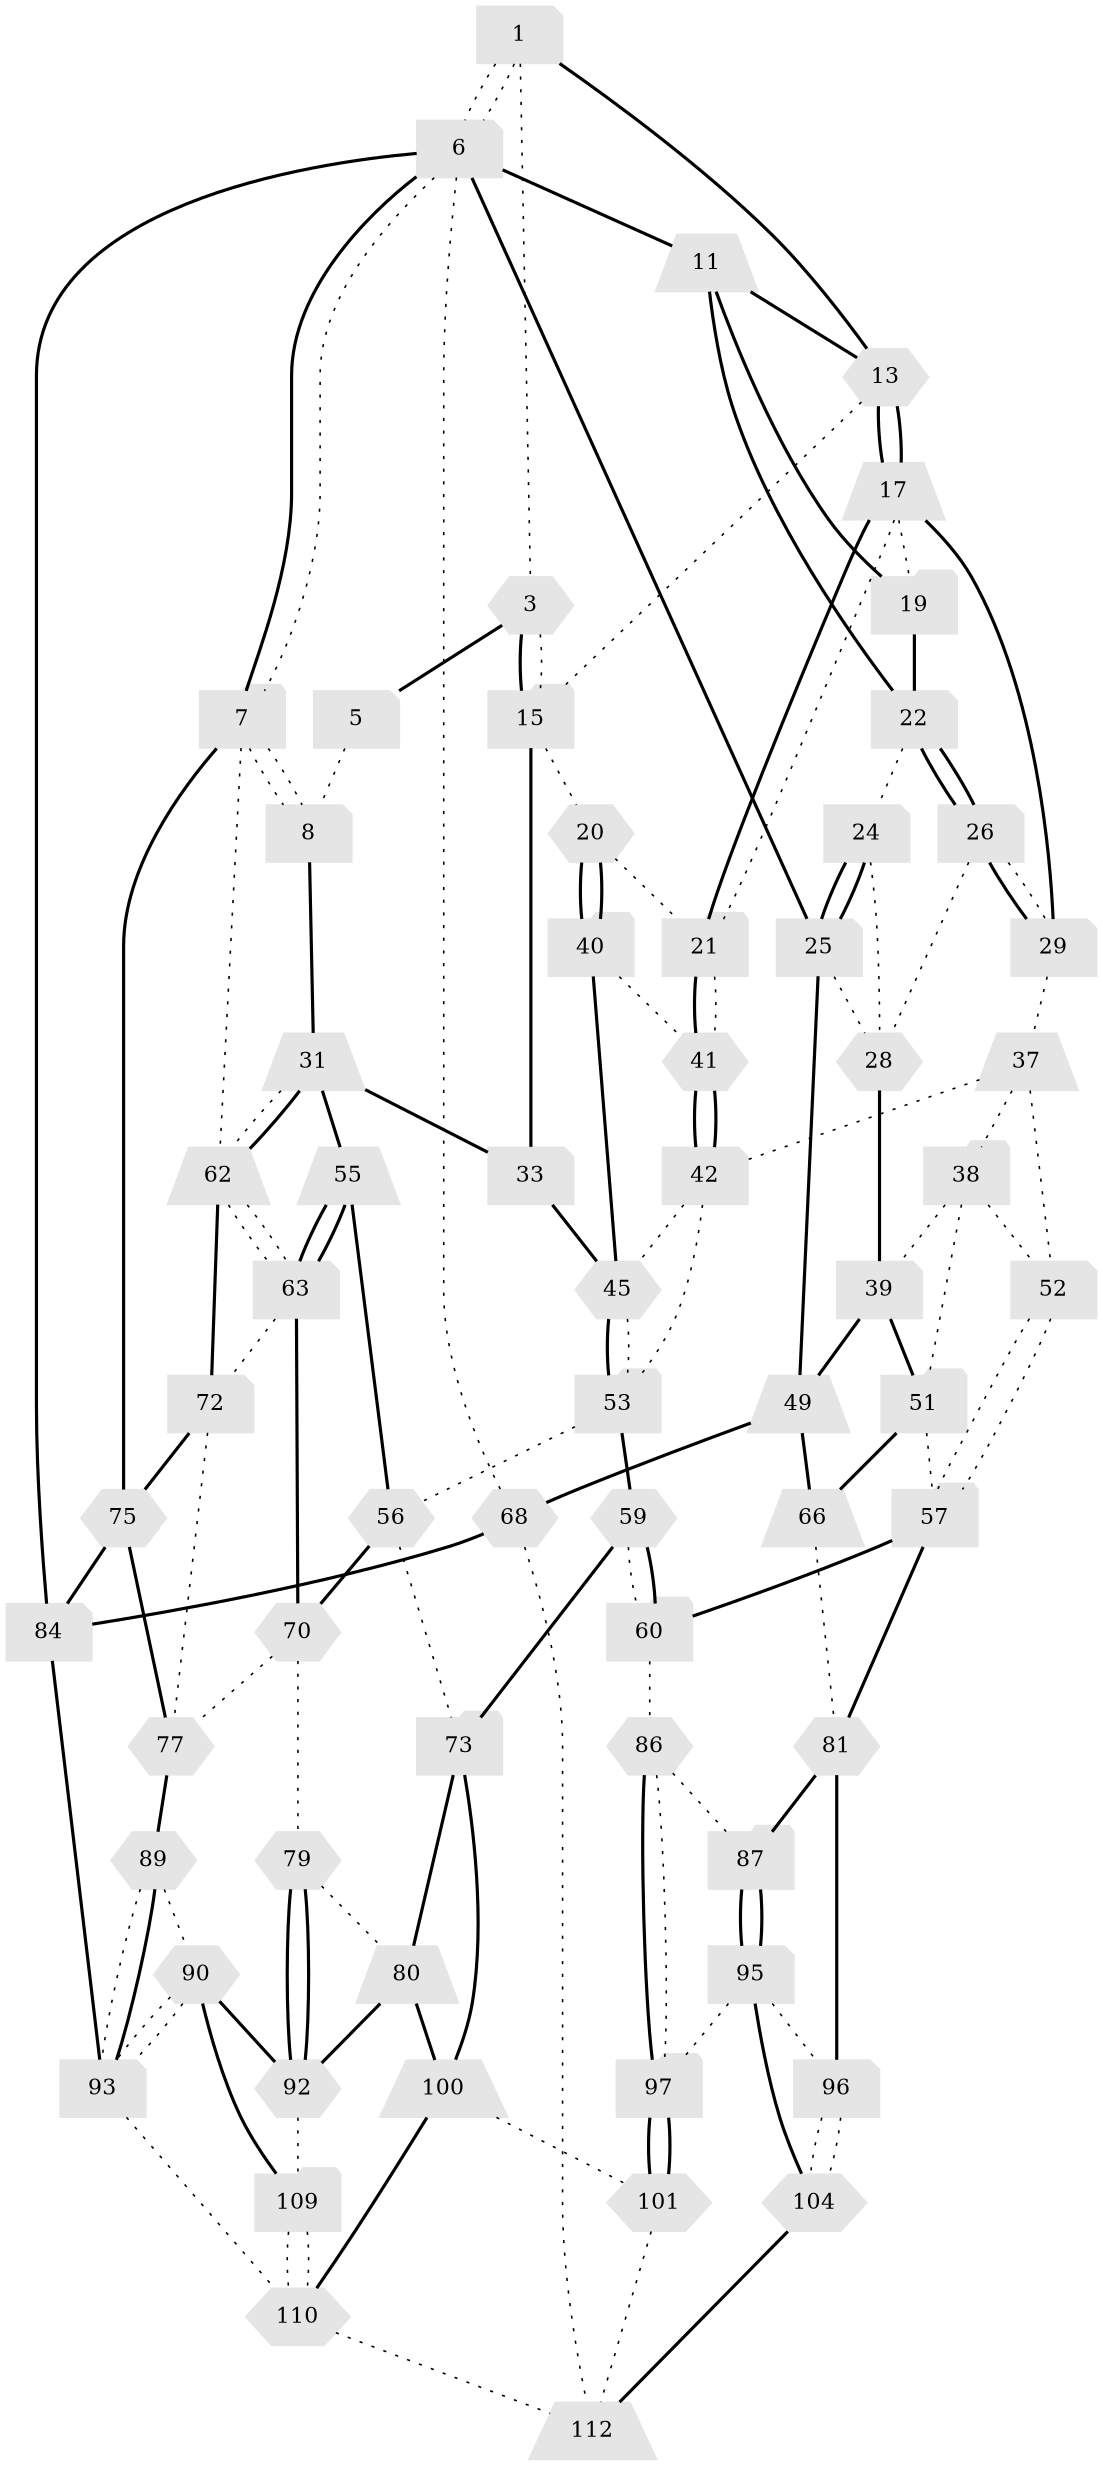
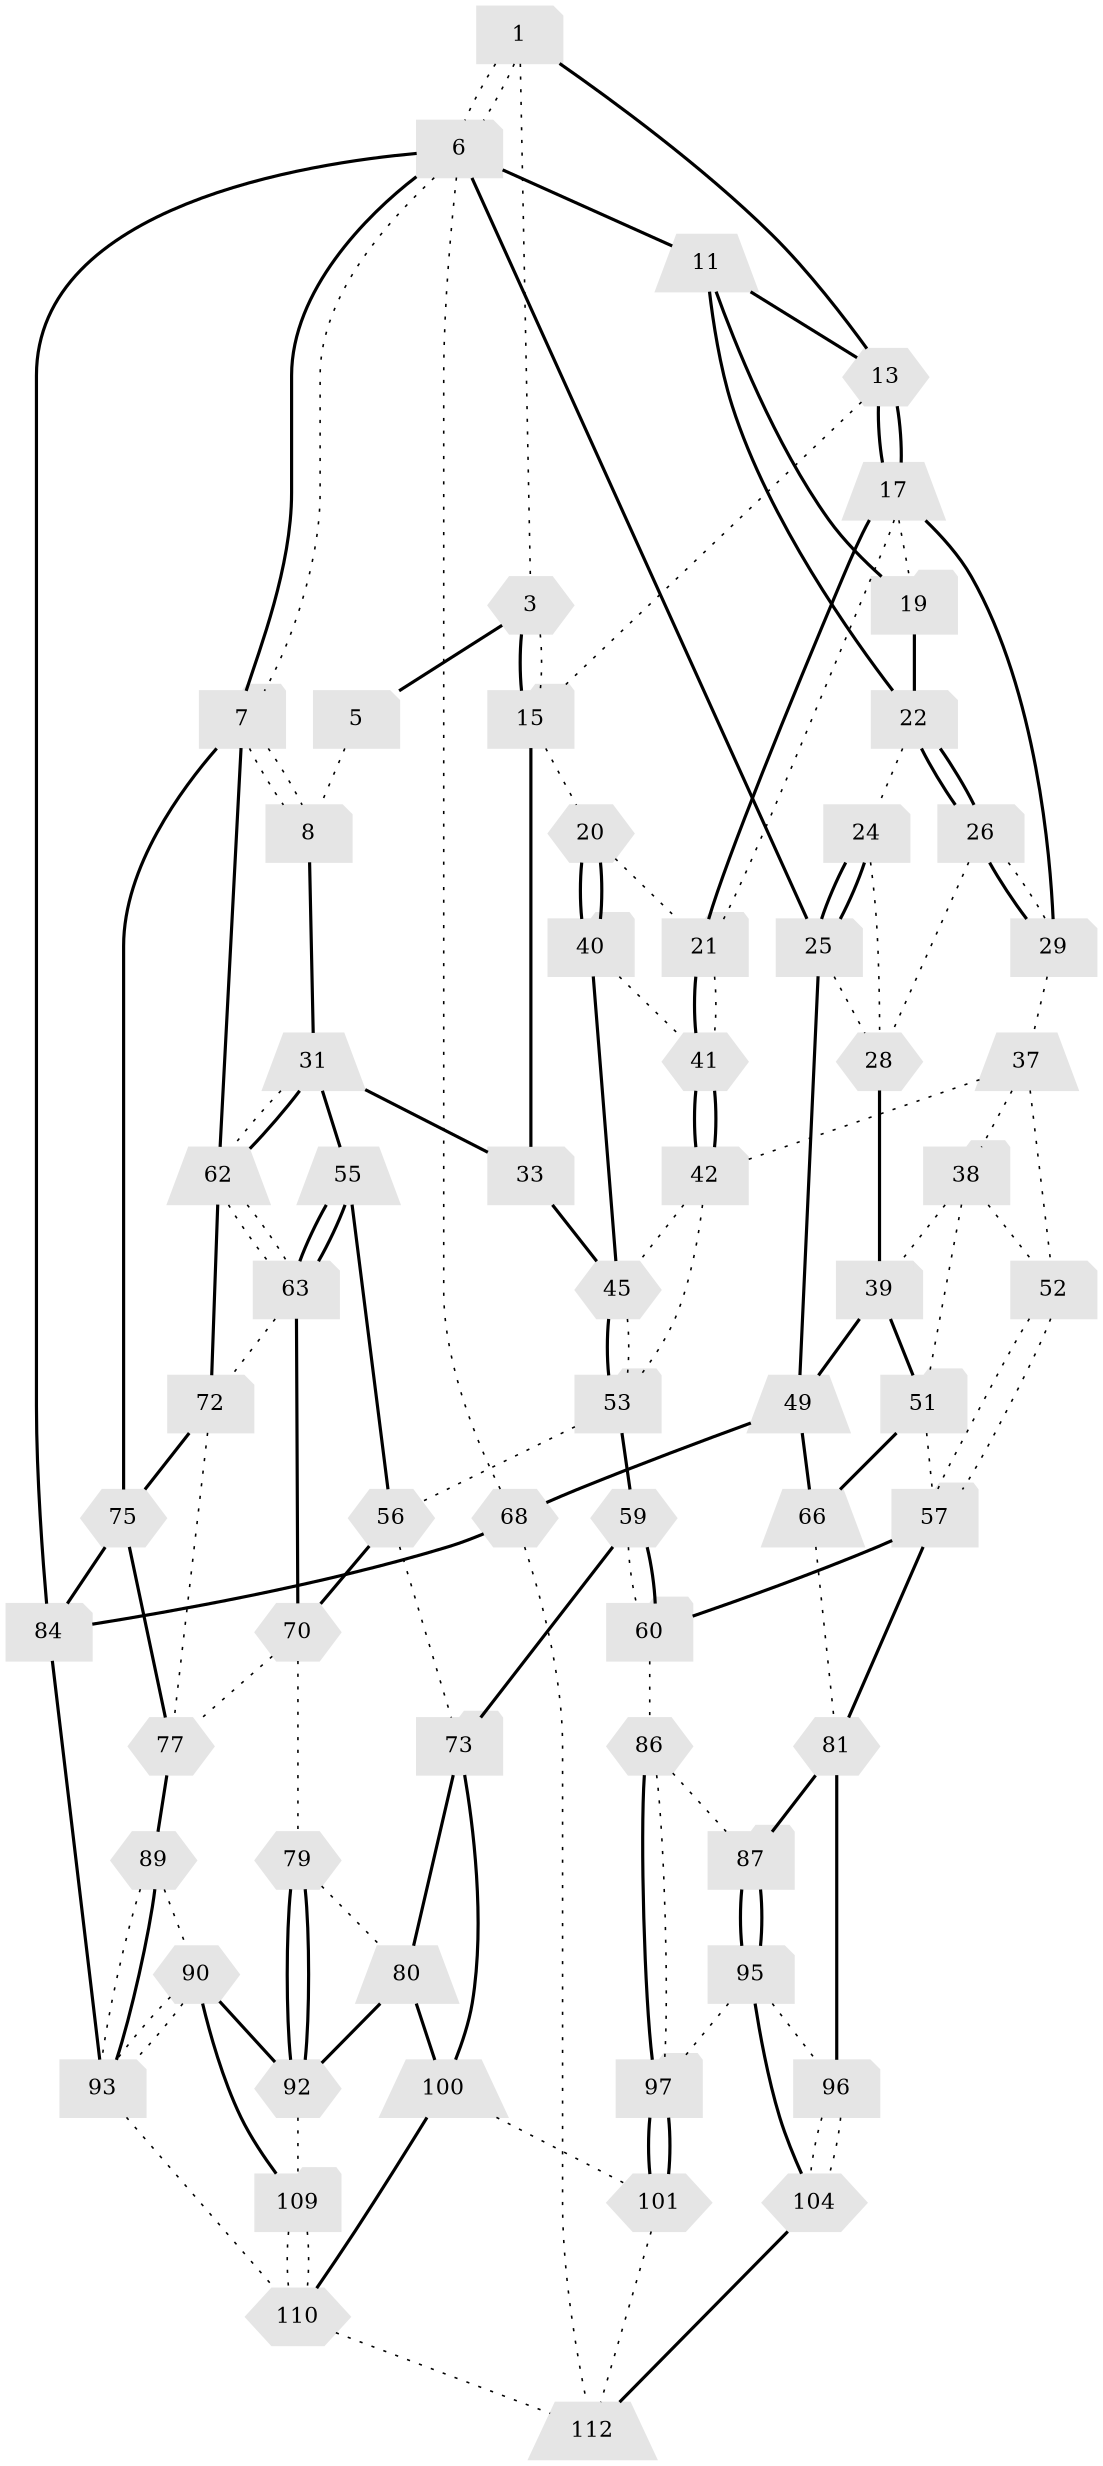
(231, 947) -> (231, 947)
